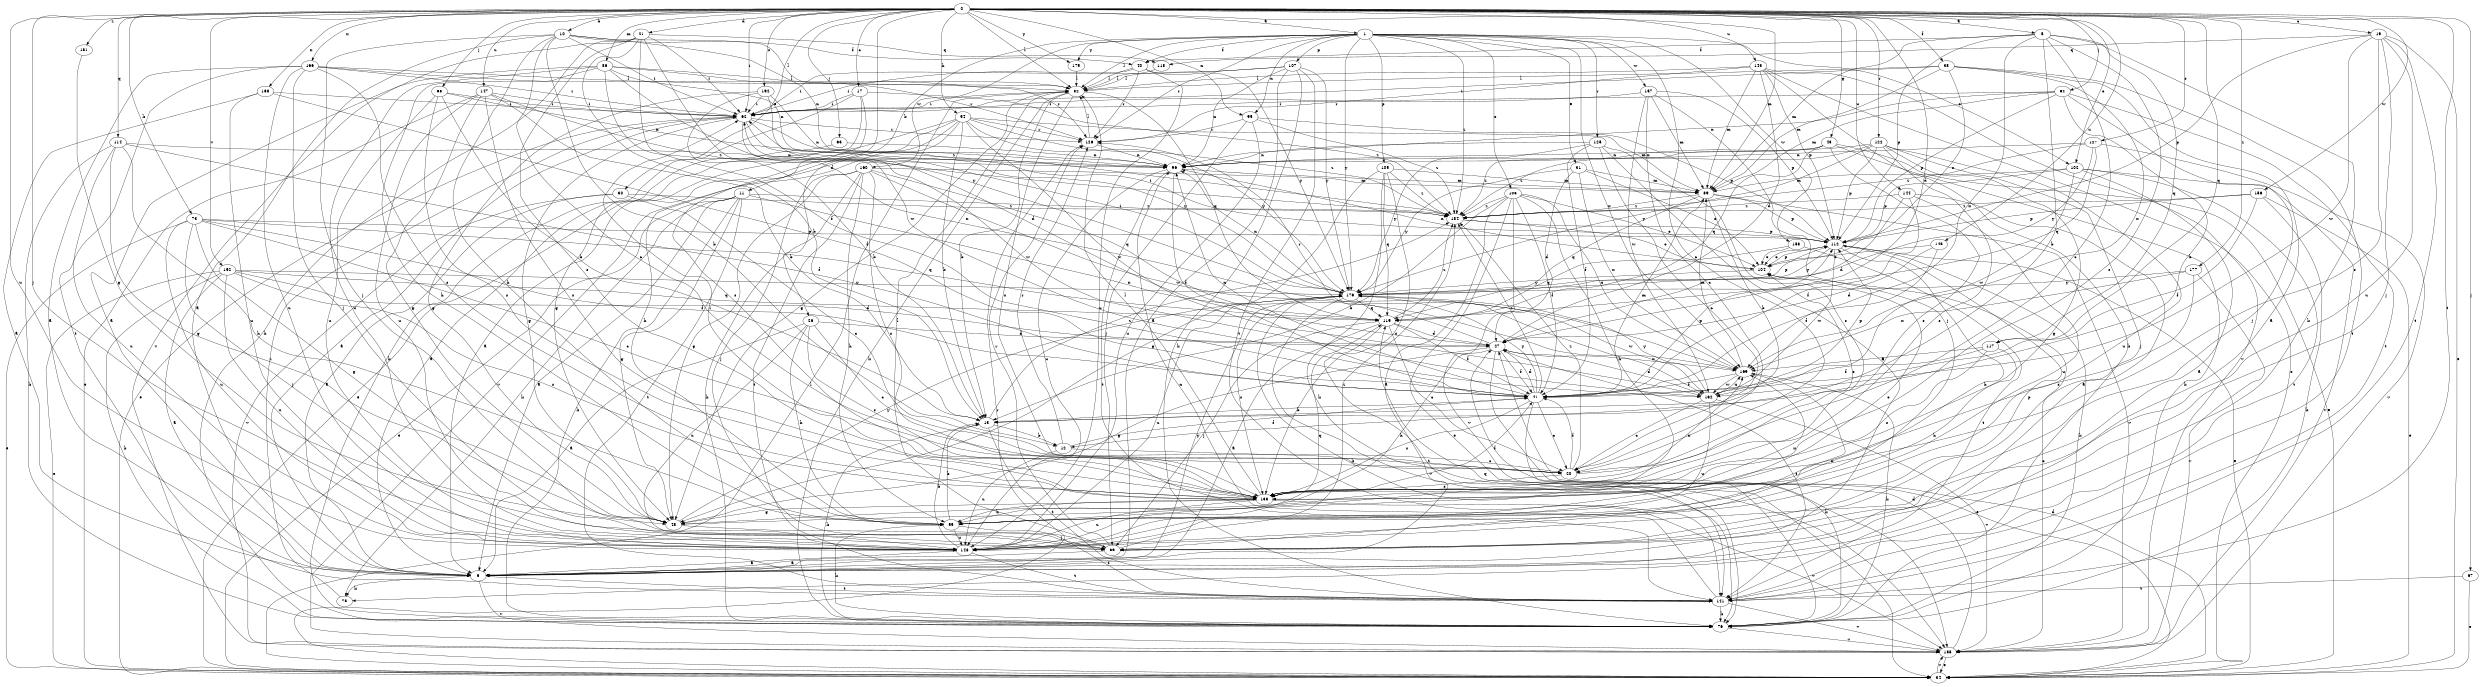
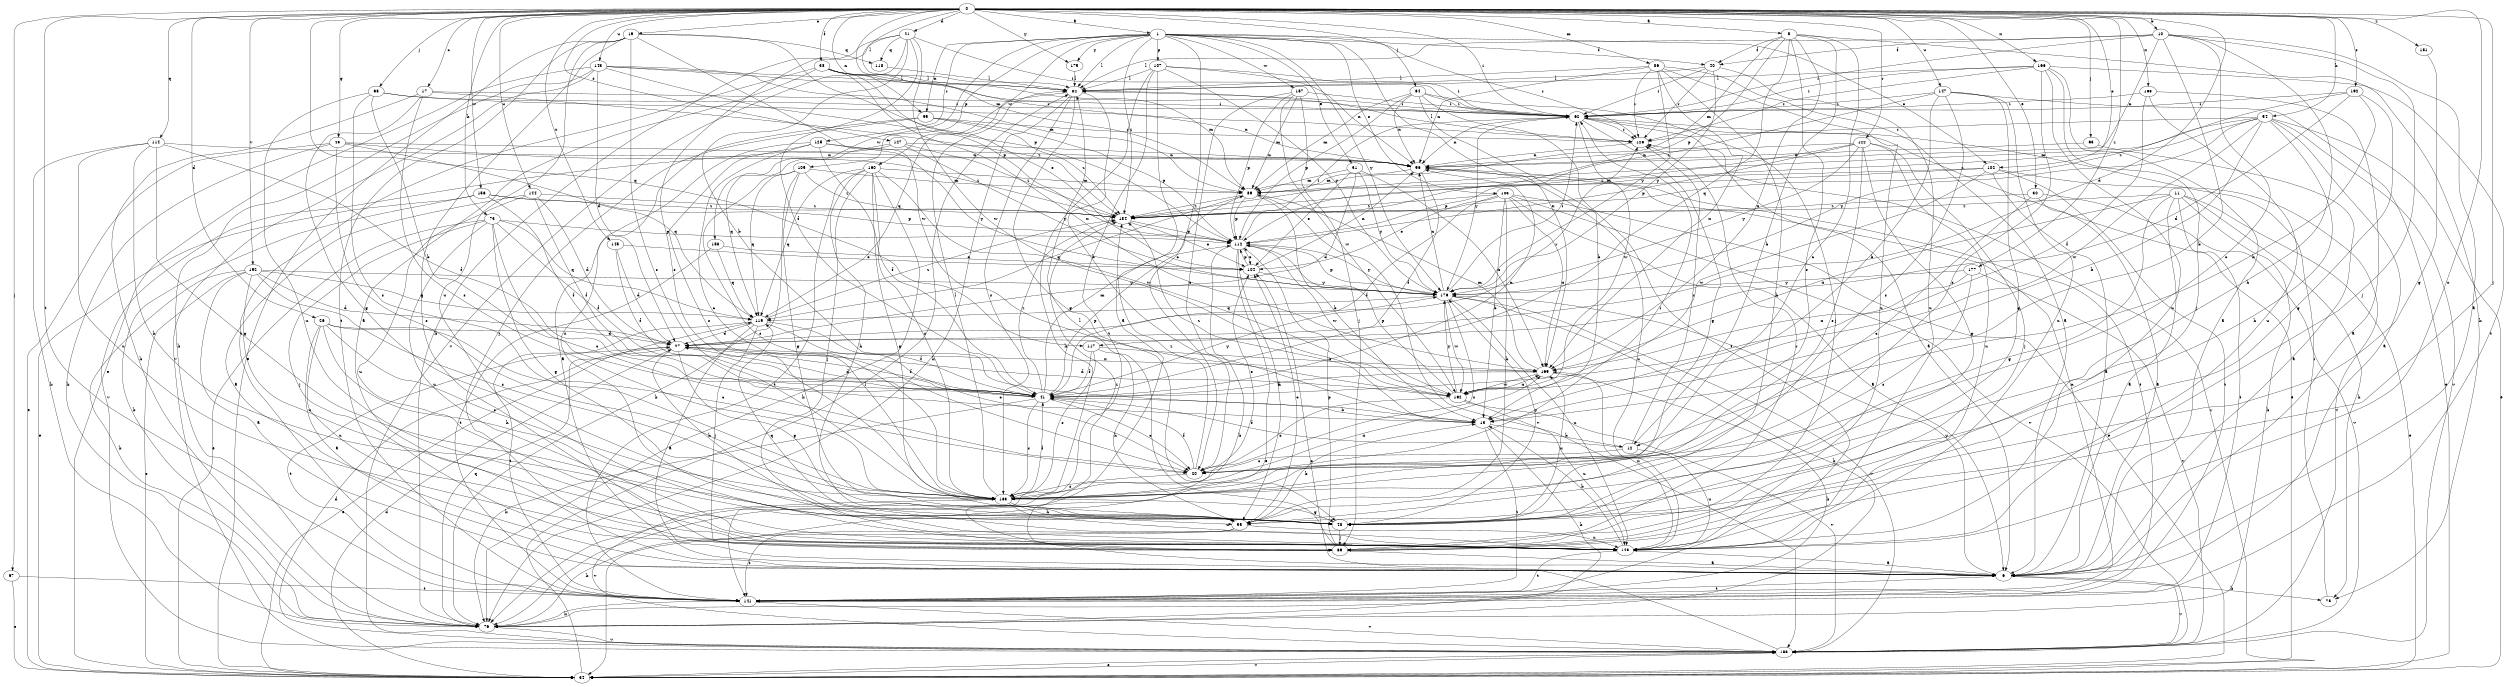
(1032, 48) -> none
